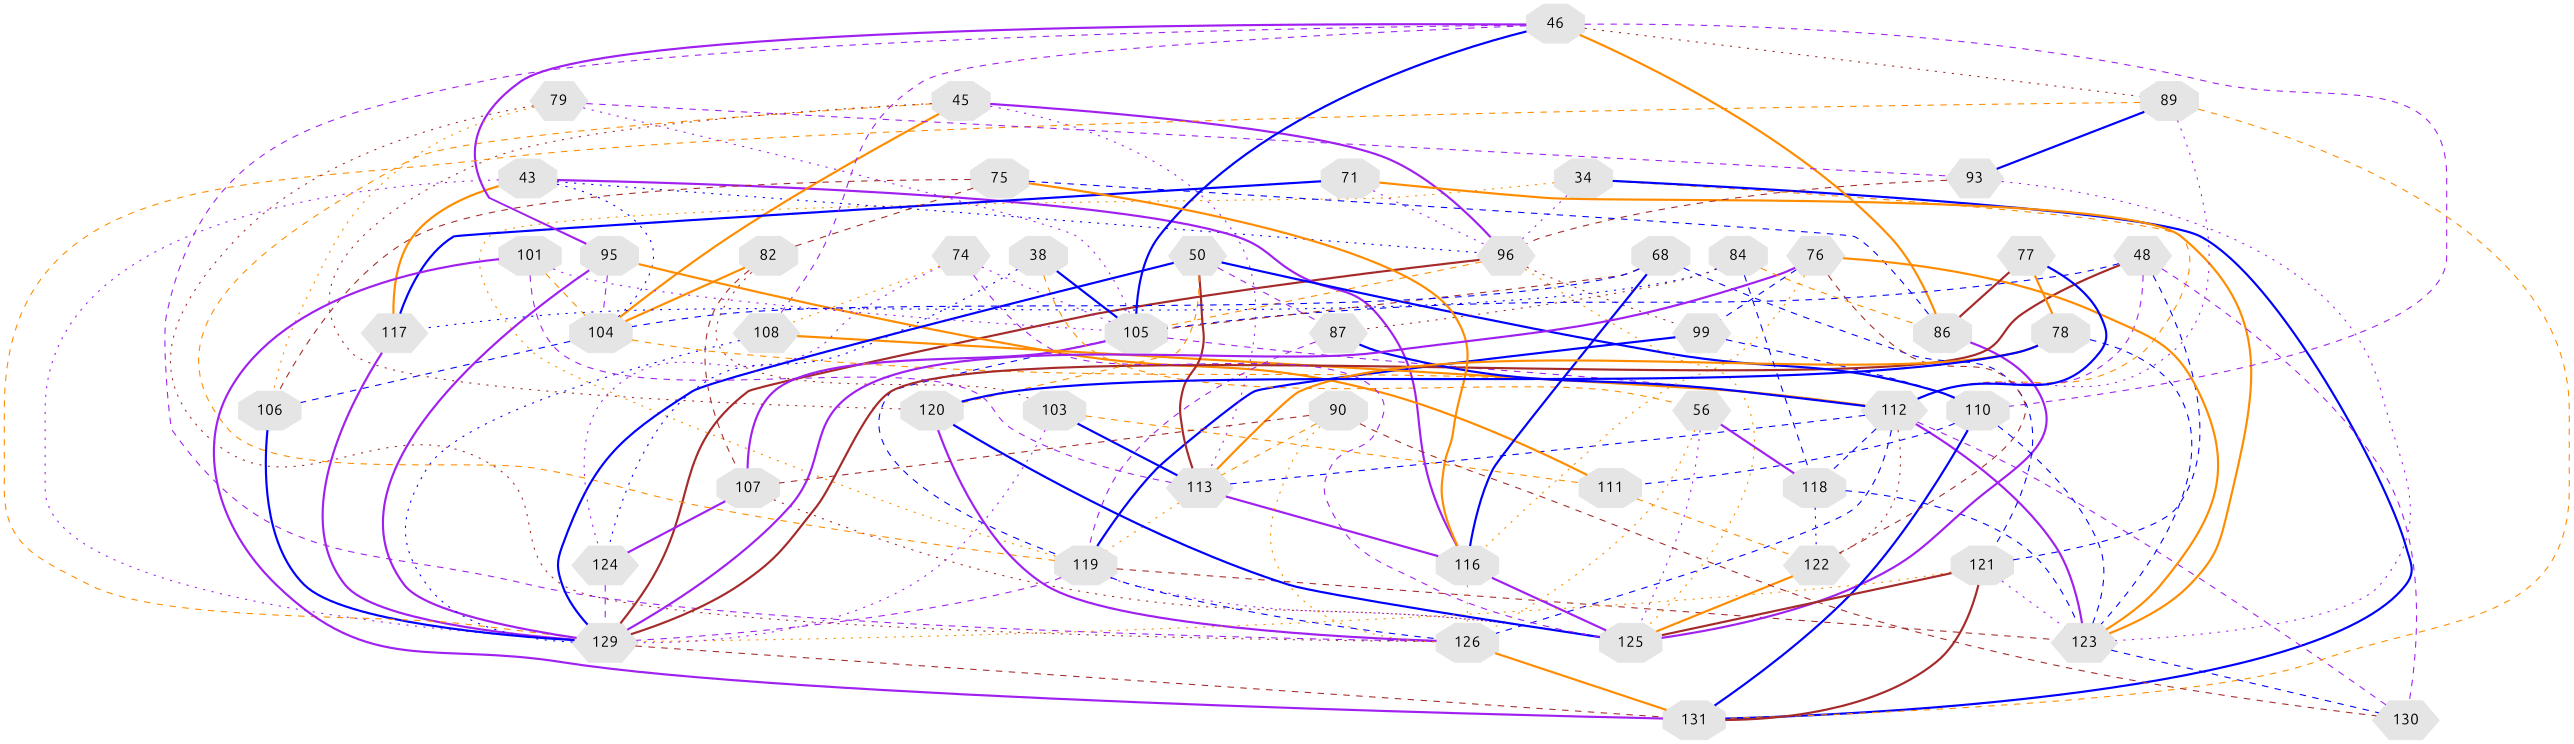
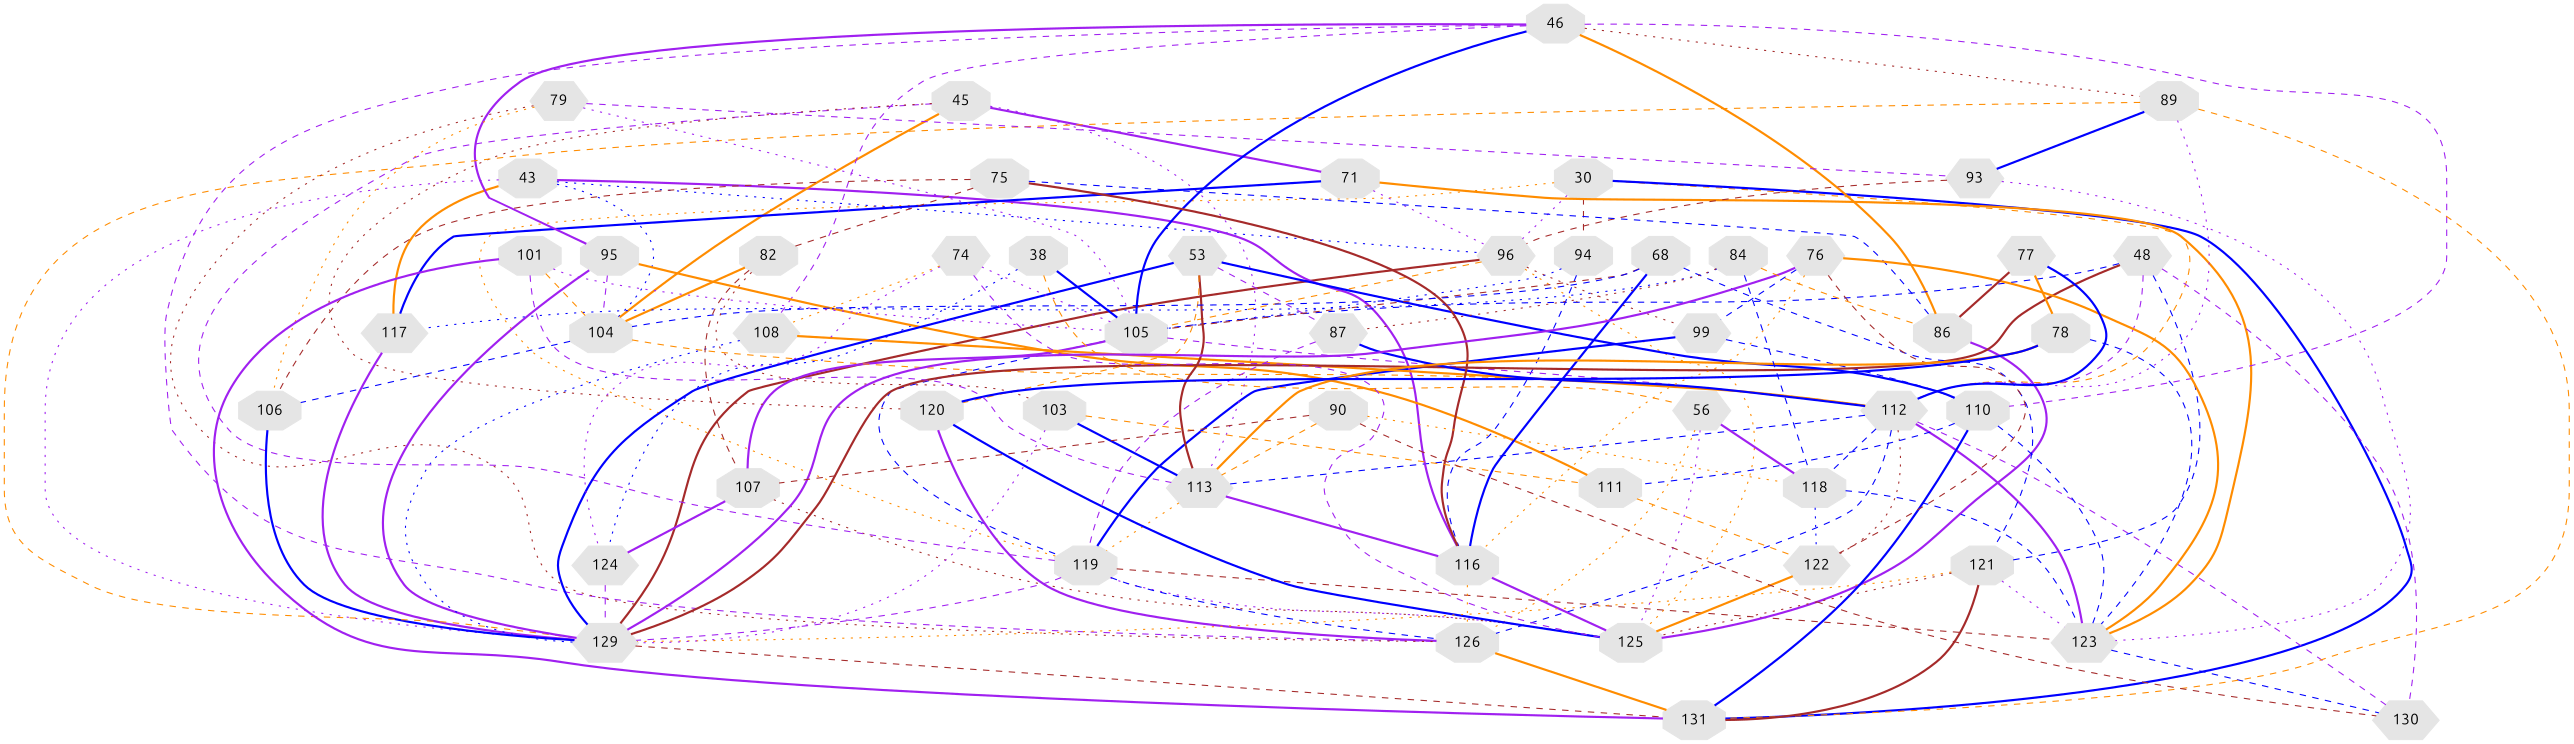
(1255, 130) -> (1164, 141)
(1583, 178) -> (1583, 178)
(1198, 256) -> (1198, 256)
none -> (1583, 256)
(1365, 259) -> (1365, 259)
(212, 403) -> (212, 403)
(1281, 572) -> (1544, 444)
(1865, 592) -> (1865, 592)
